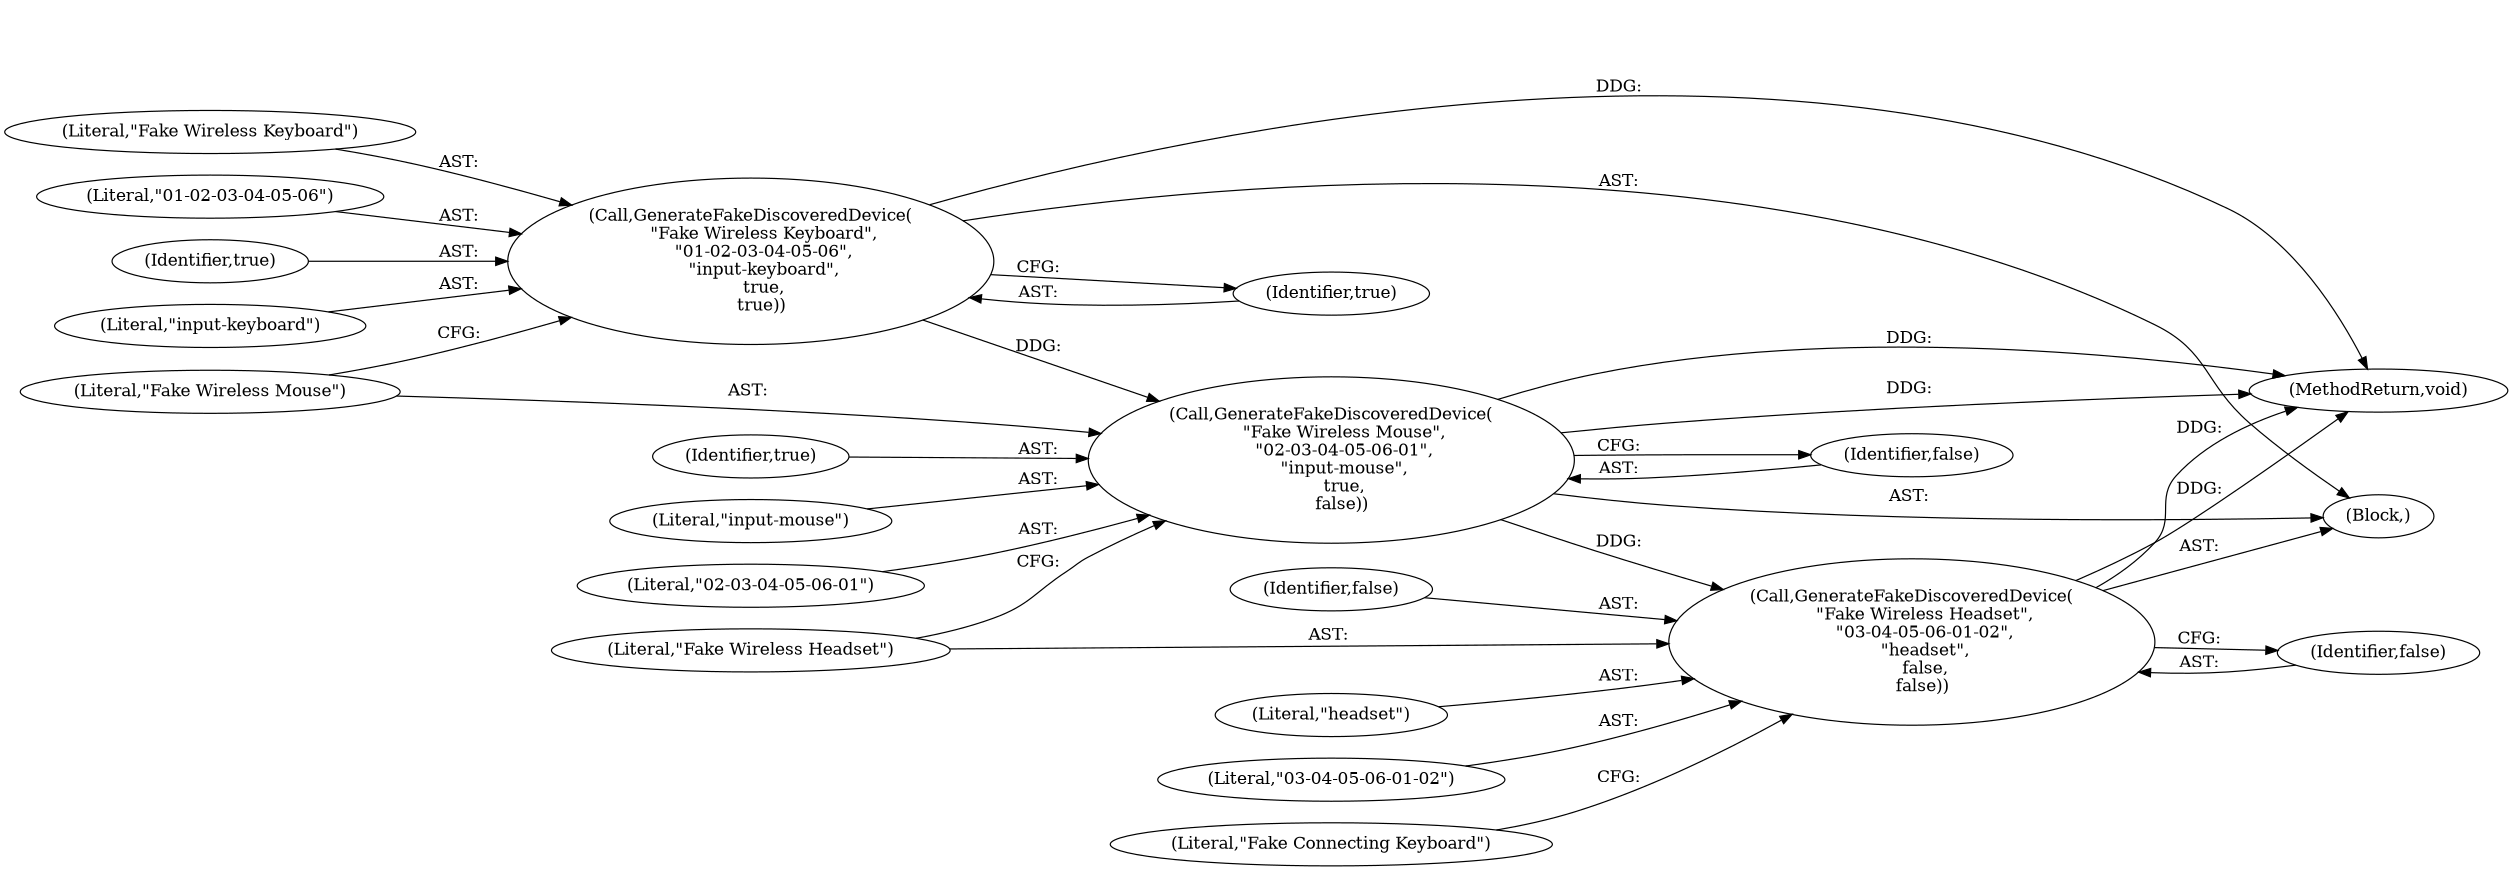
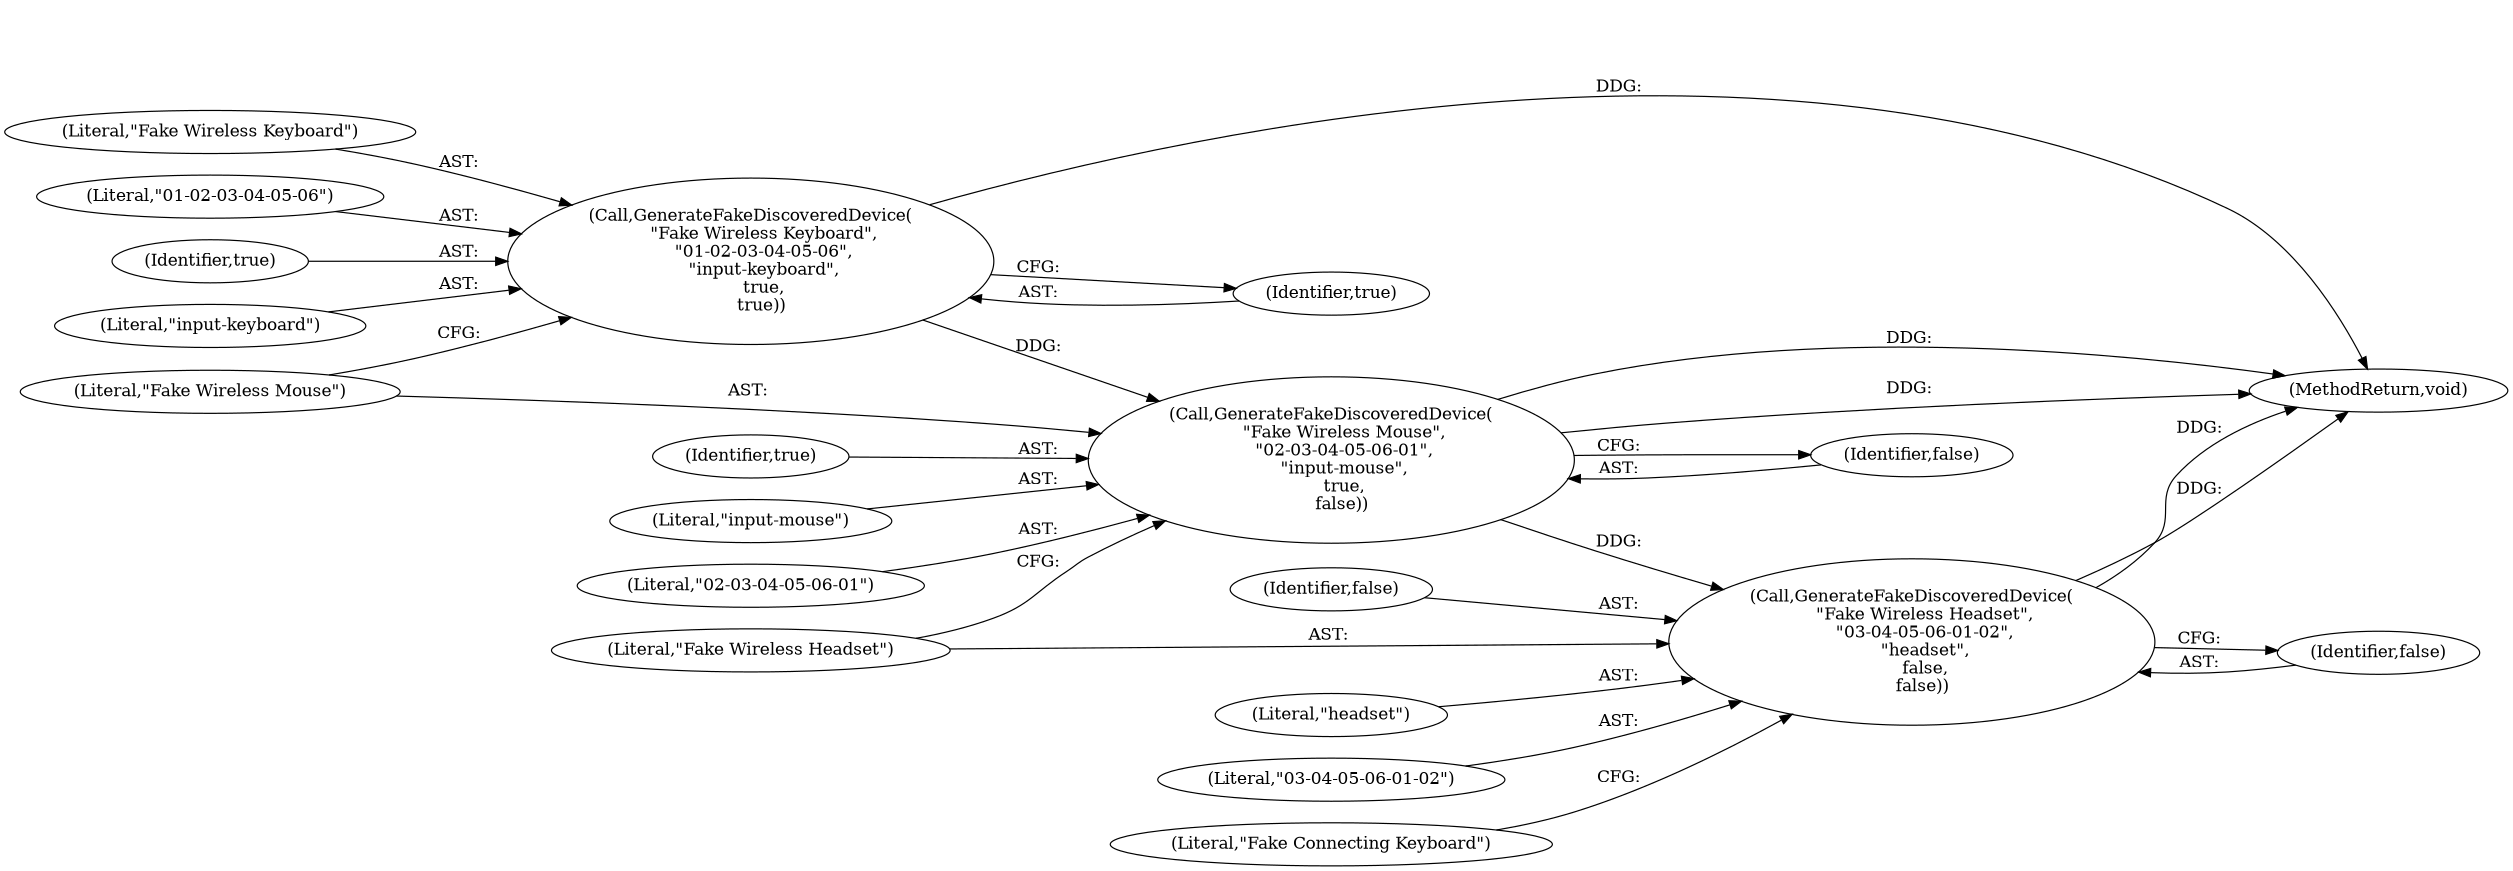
(2379, 516) -> none
